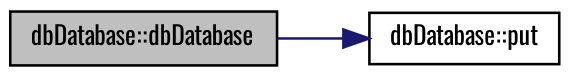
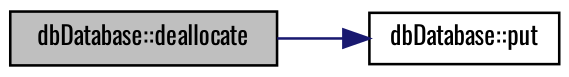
(144, 38) -> (144, 38)
